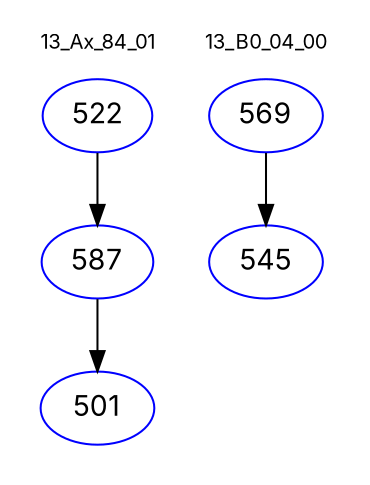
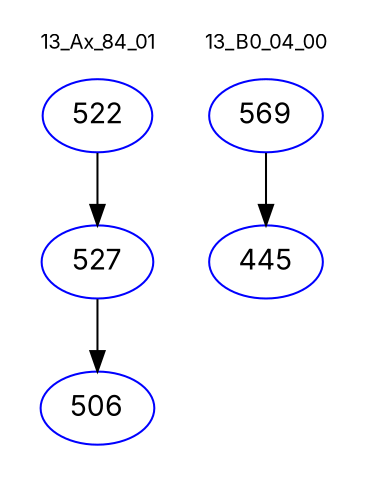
(97, 262) -> (97, 262)
(266, 262) -> (266, 262)
(97, 408) -> (97, 408)
